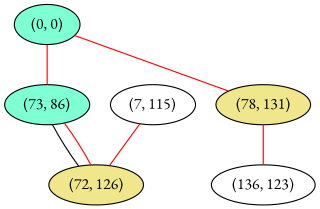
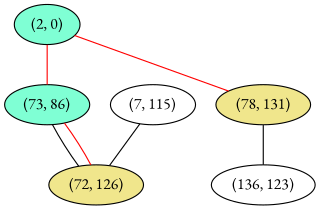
(47, 25) -> (47, 25)
(125, 145) -> (125, 145)
(263, 145) -> (263, 145)
